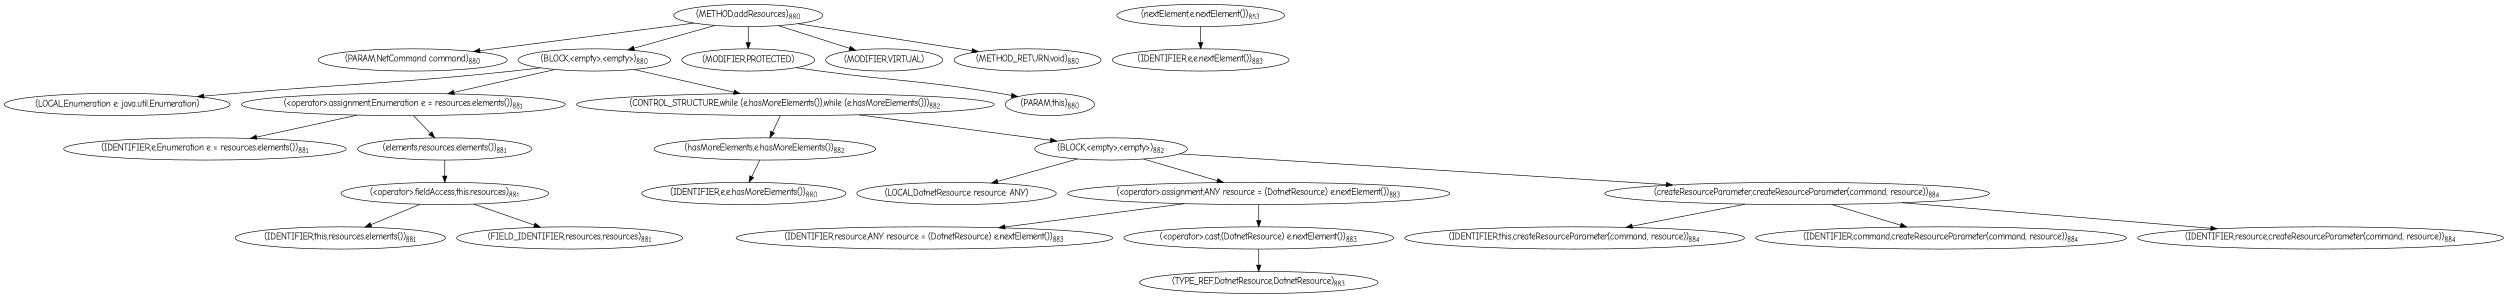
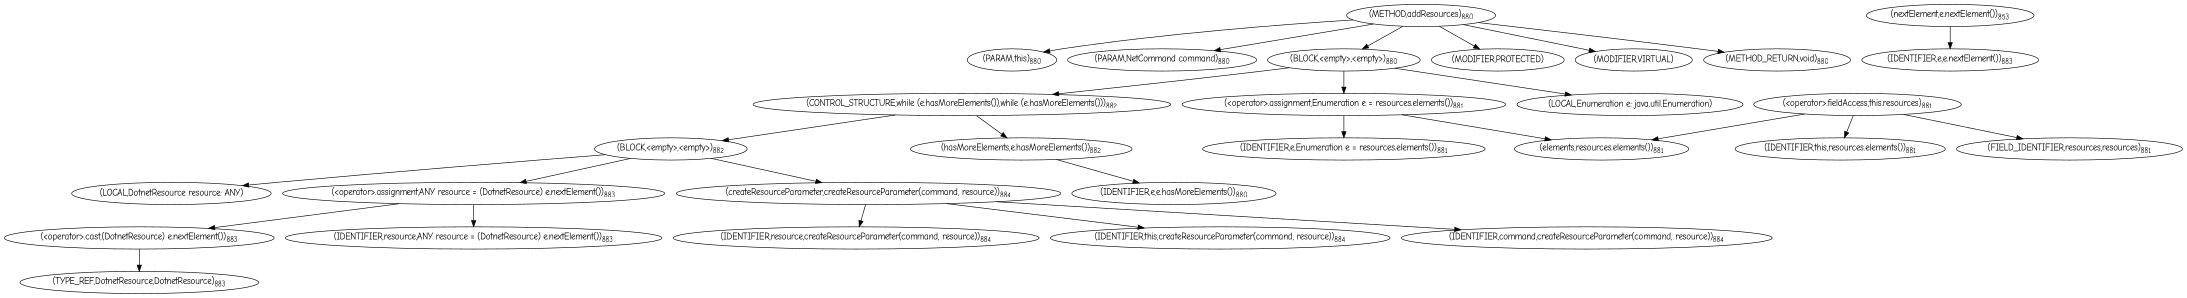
(904, 81) -> (1201, 32)
(445, 168) -> (1731, 126)
